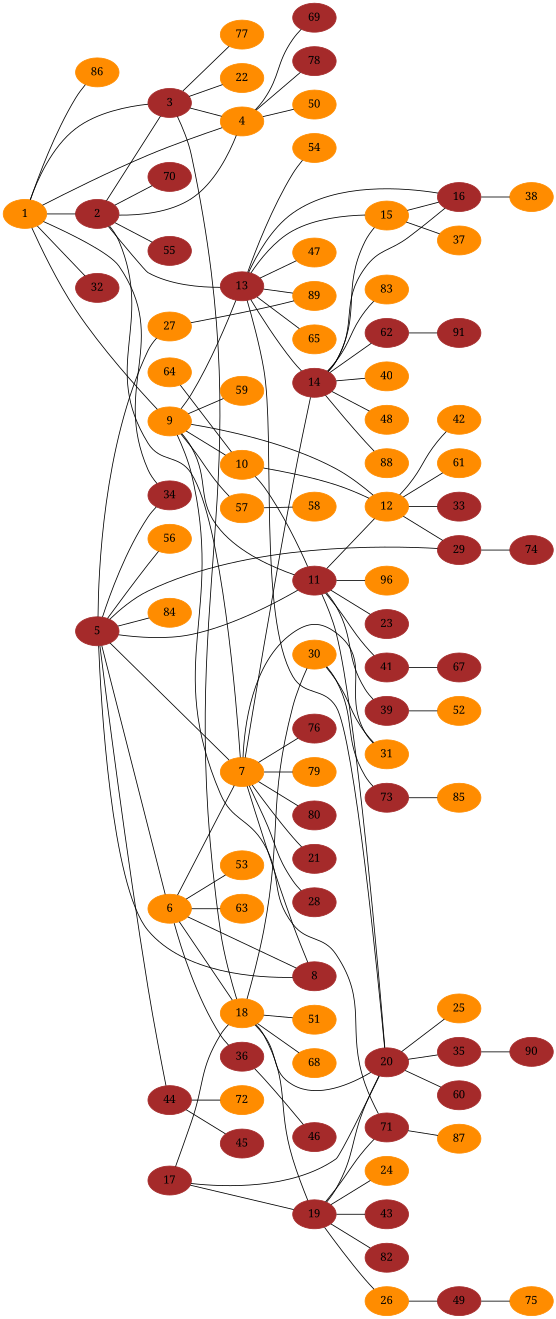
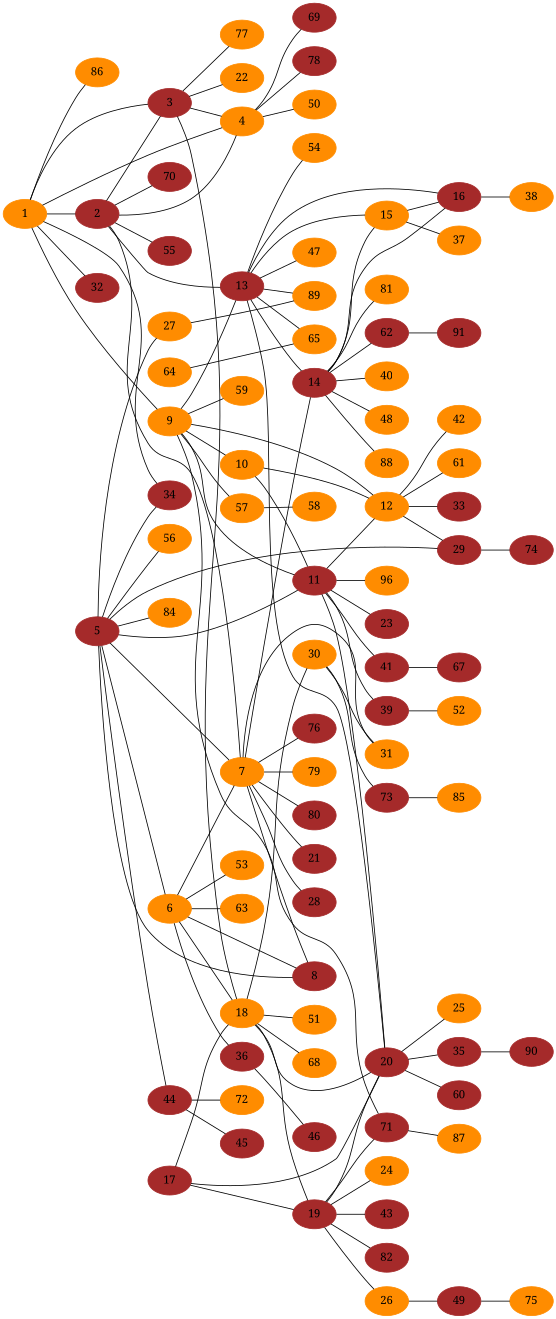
(387, 290) -> (387, 290)
(206, 419) -> (242, 356)
